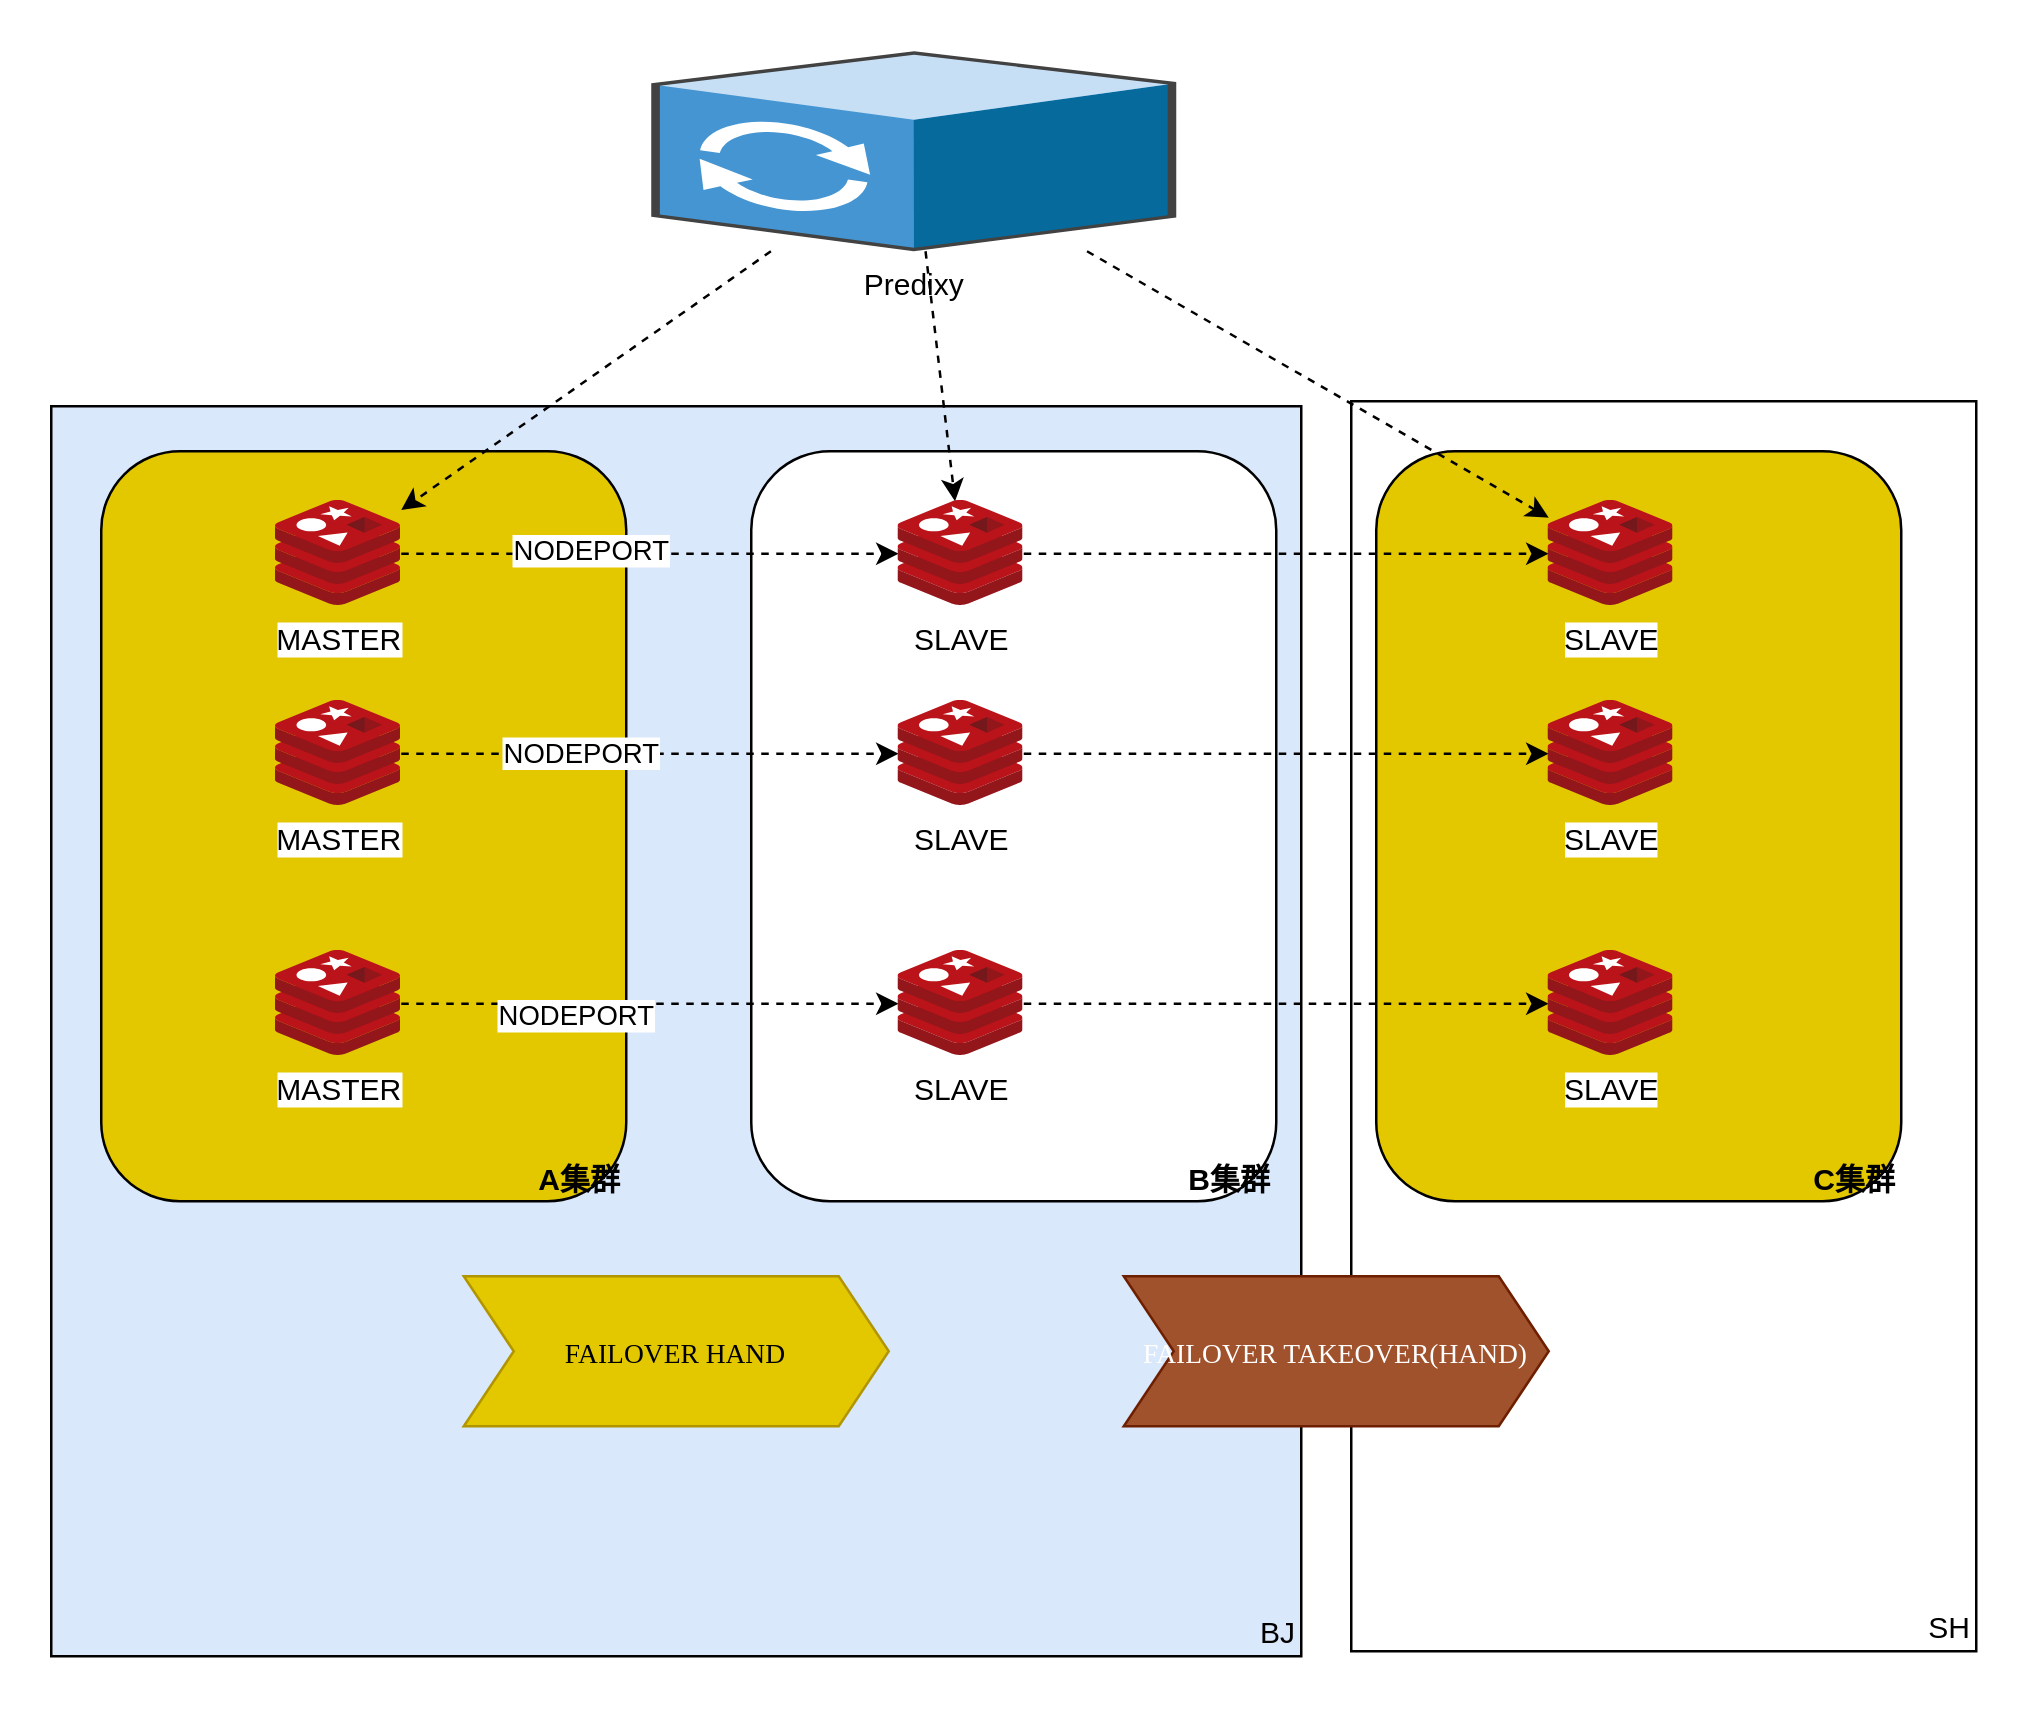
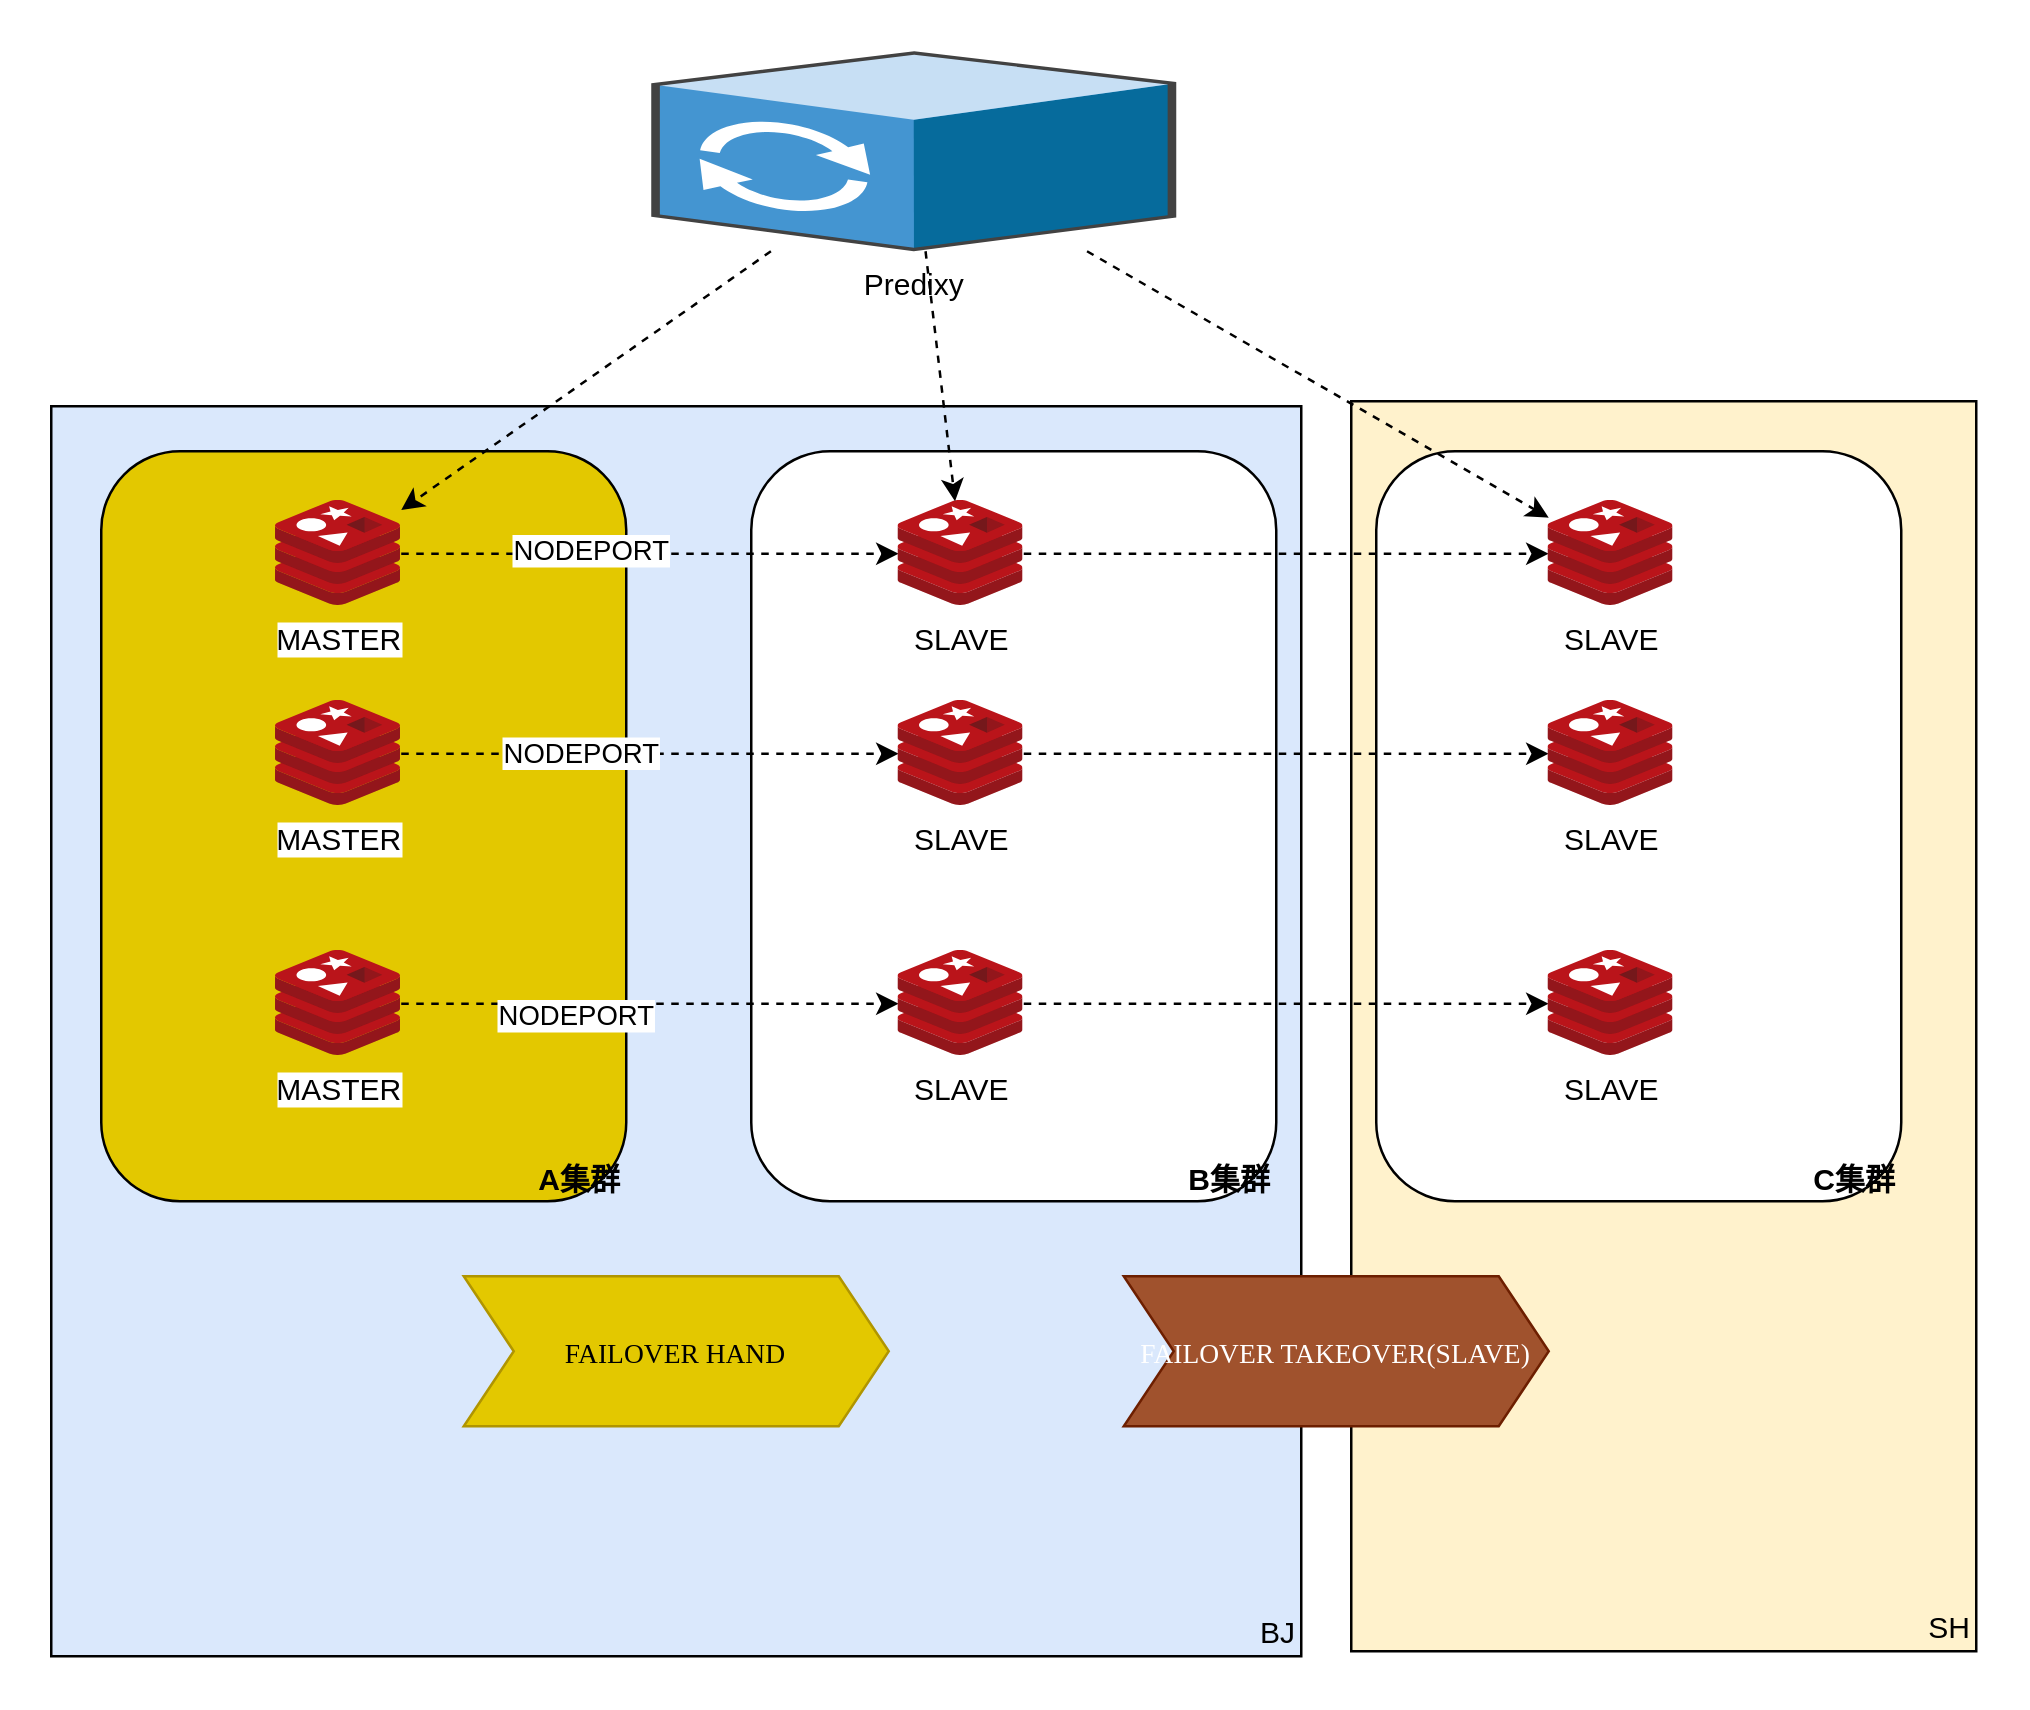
(1639, 826) -> (1639, 826)
(1336, 1351) -> (1336, 1351)
(1954, 1626) -> (1954, 1626)
